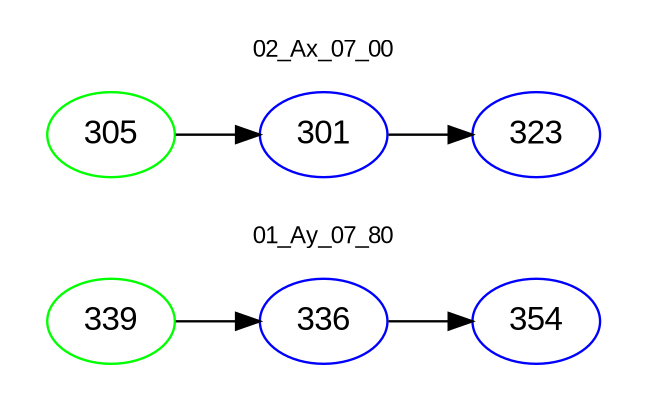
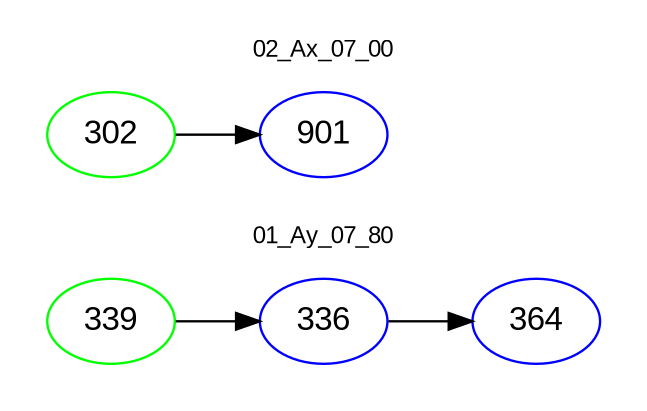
(111, 135) -> (111, 135)
(324, 135) -> (324, 135)
(536, 135) -> none
(536, 321) -> (536, 321)
